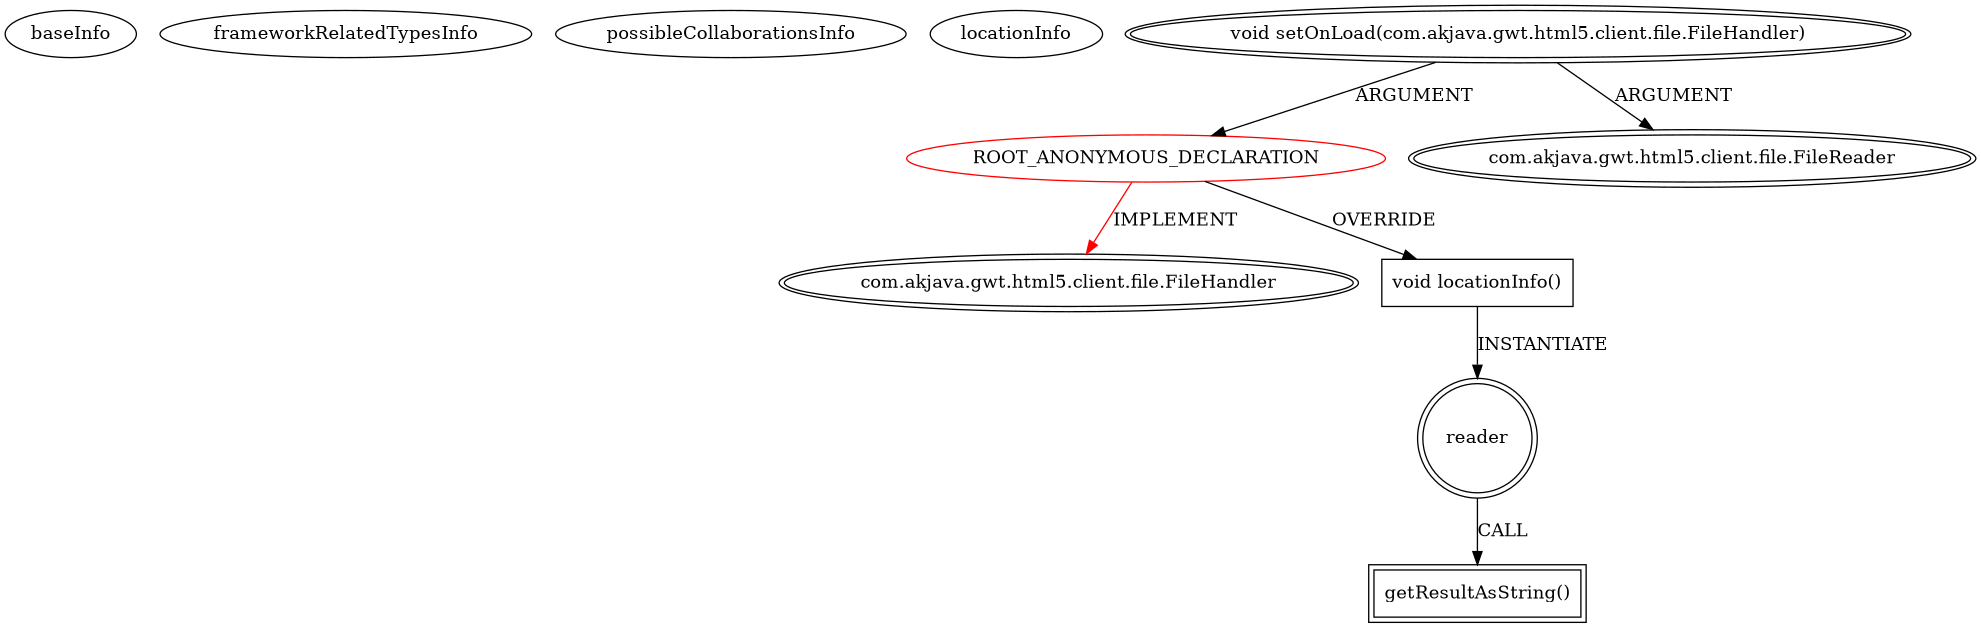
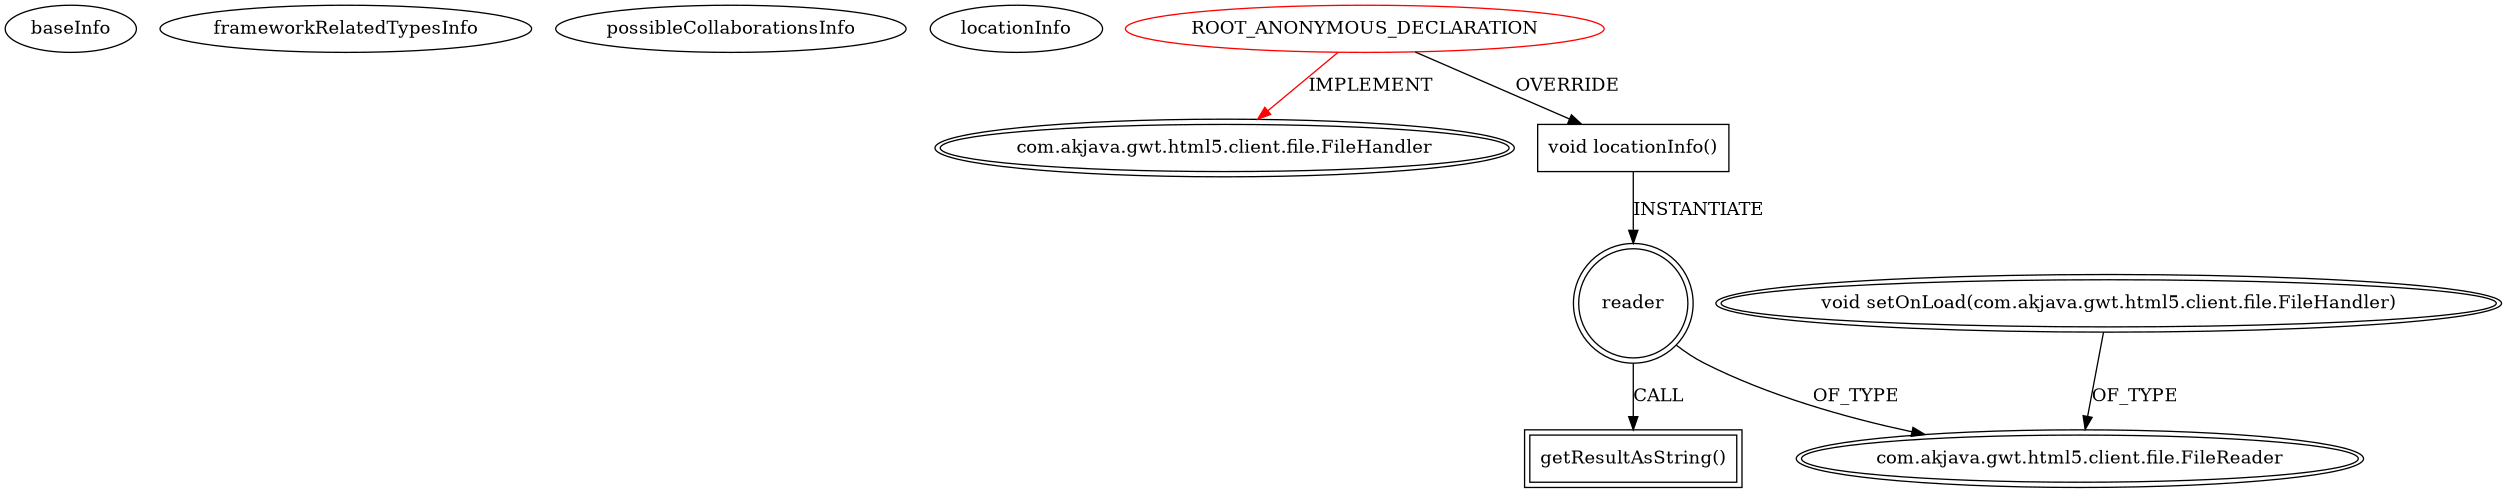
(1674, 96) -> (2136, 396)
(1330, 97) -> none
none -> (1790, 399)
